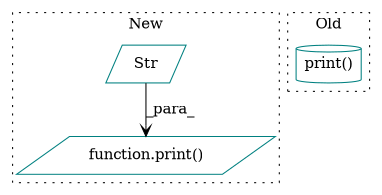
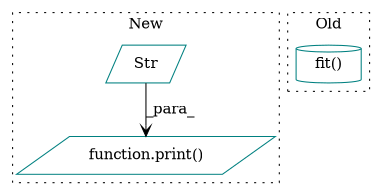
(329, 64) -> (329, 64)
